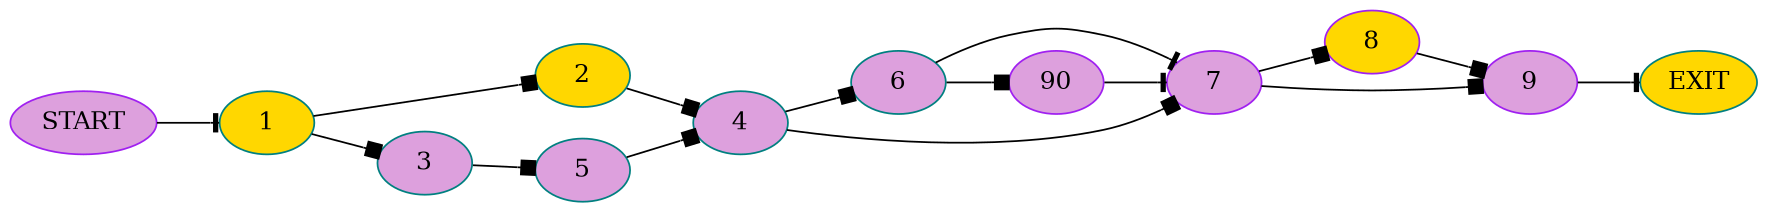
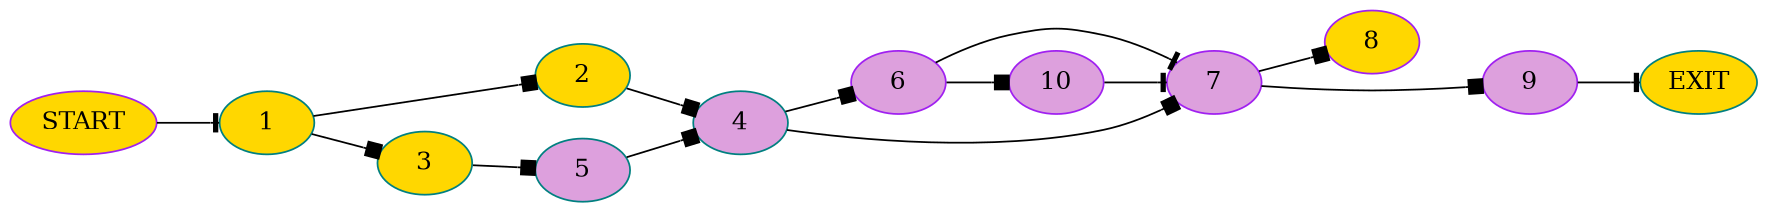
(1443, 60) -> none
(898, 82) -> (898, 82)
(1056, 82) -> (1056, 82)
(83, 123) -> (83, 123)
(425, 163) -> (425, 163)
